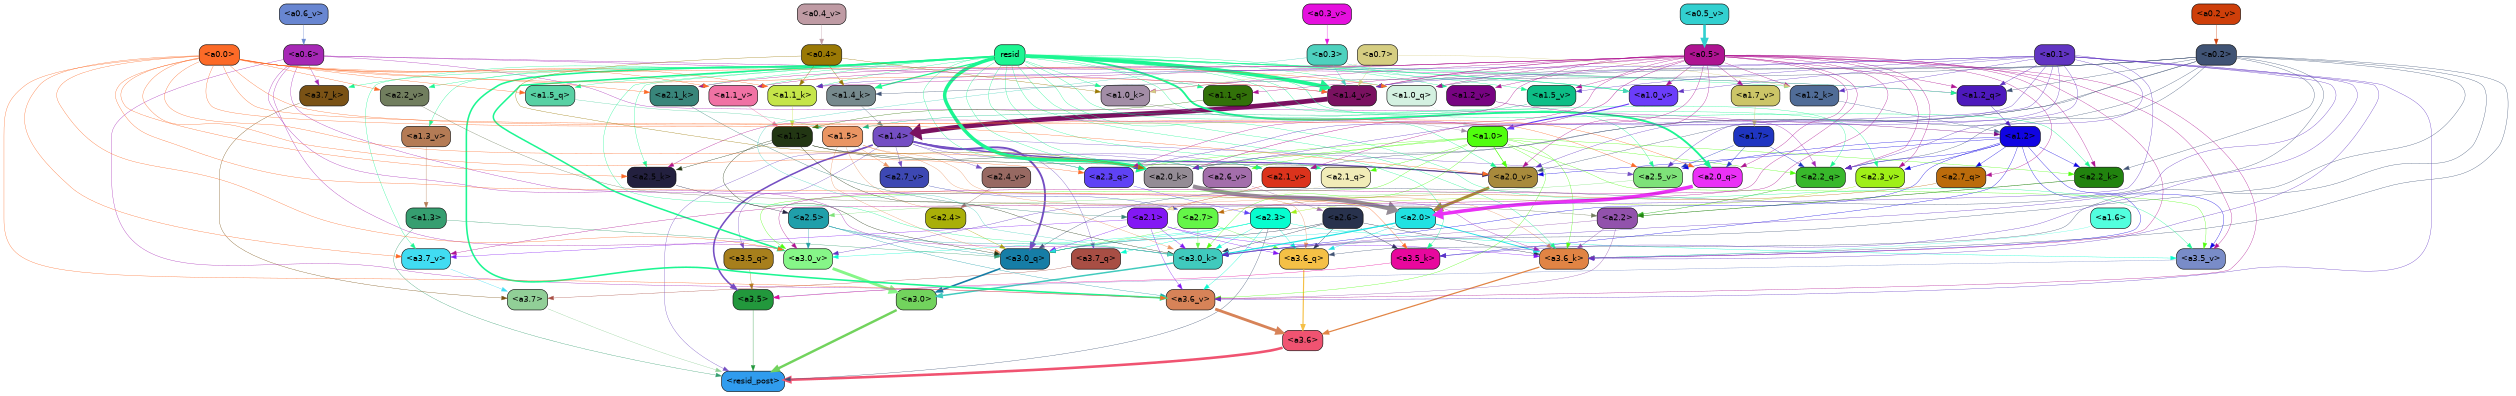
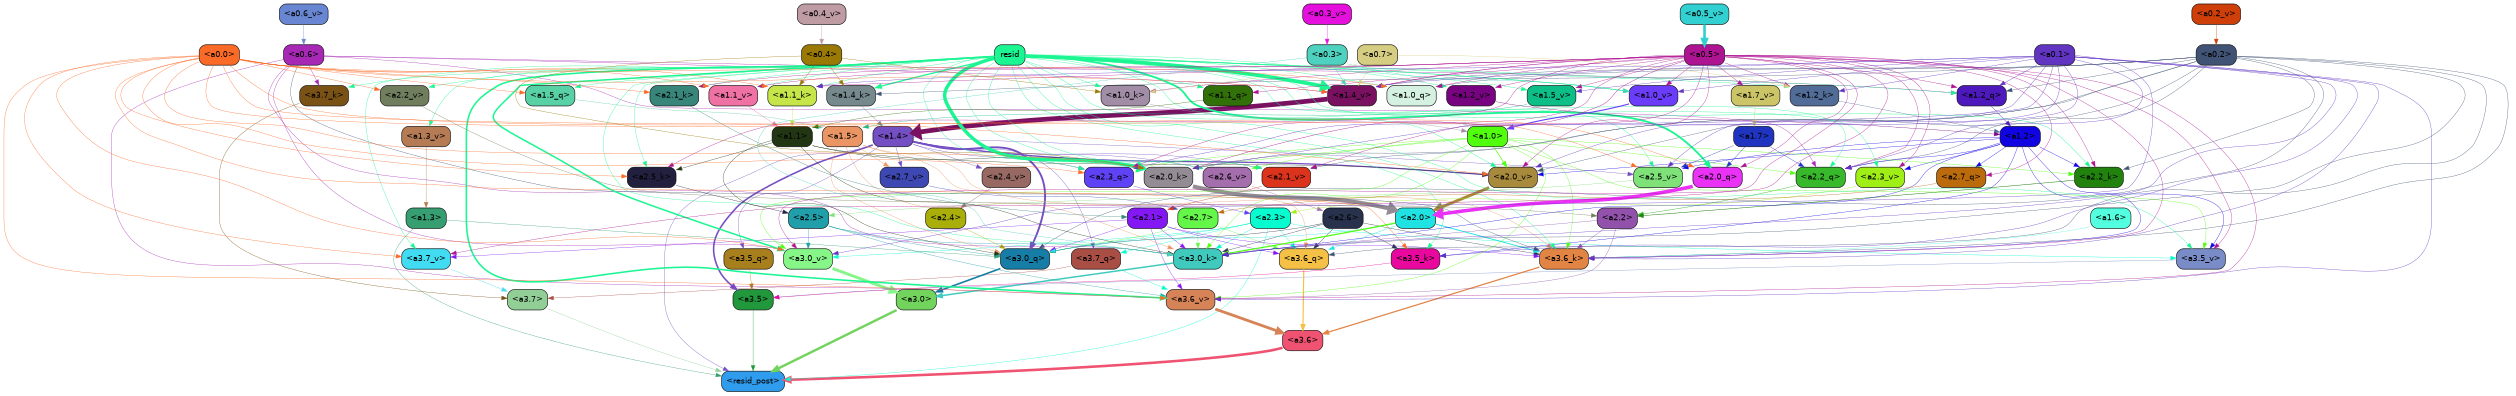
(1346, 177) -> none
(890, 194) -> (890, 194)
(1312, 239) -> (1312, 239)
(1237, 259) -> (1137, 277)
(1056, 355) -> (1056, 355)
